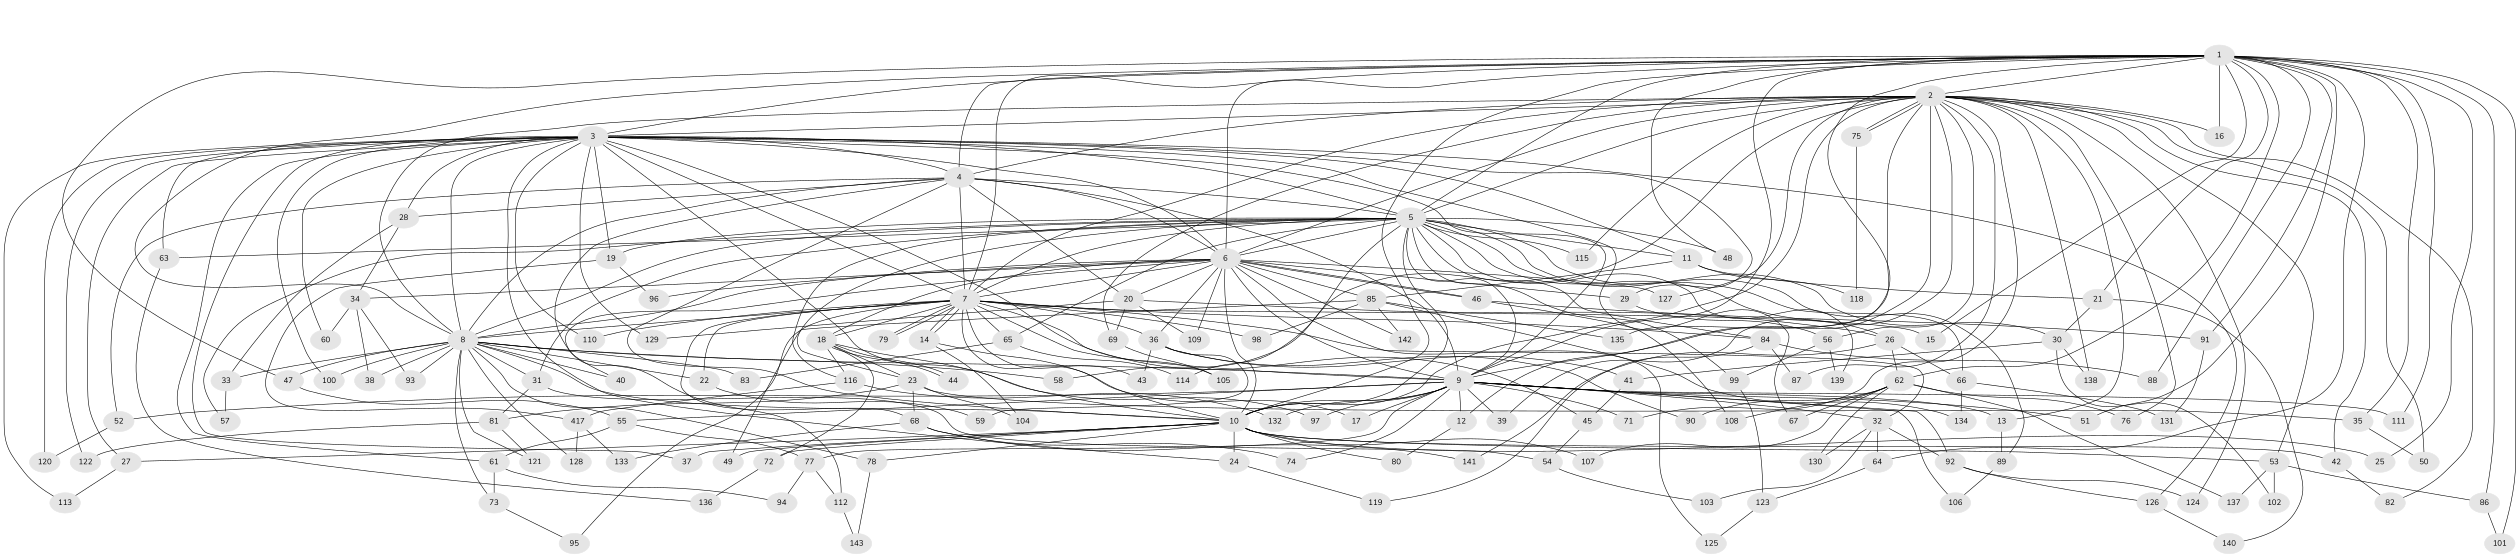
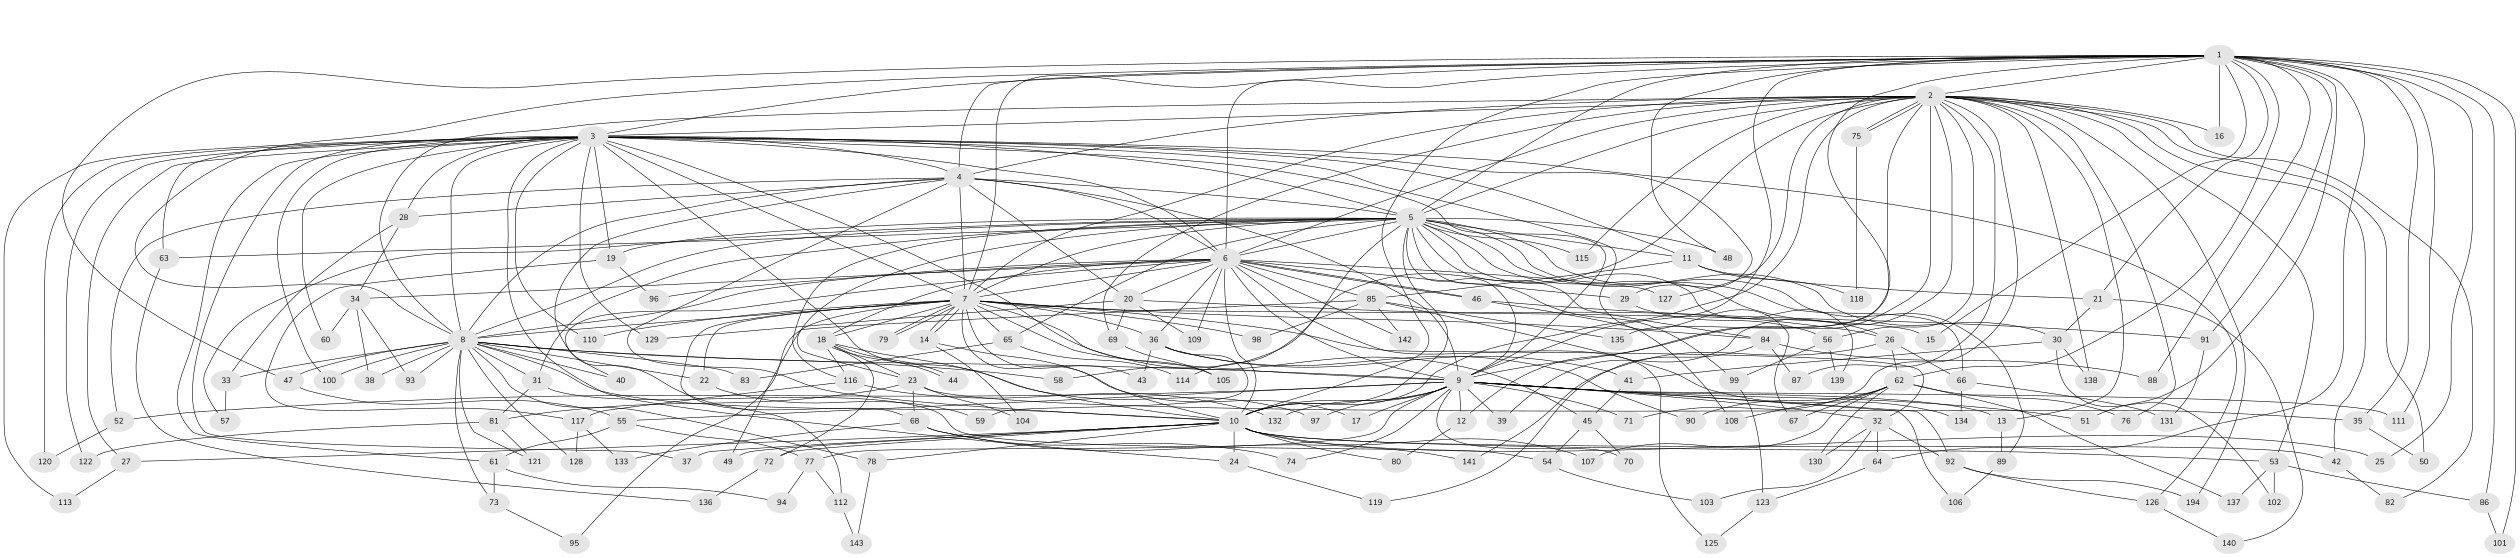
(578, 421) -> (578, 421)
none -> (1629, 462)
(2193, 503) -> (2193, 503)
